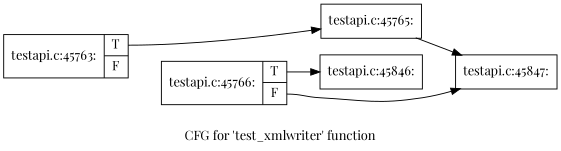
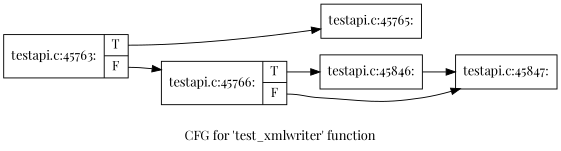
(434, 45) -> (434, 72)
none -> (140, 68)
